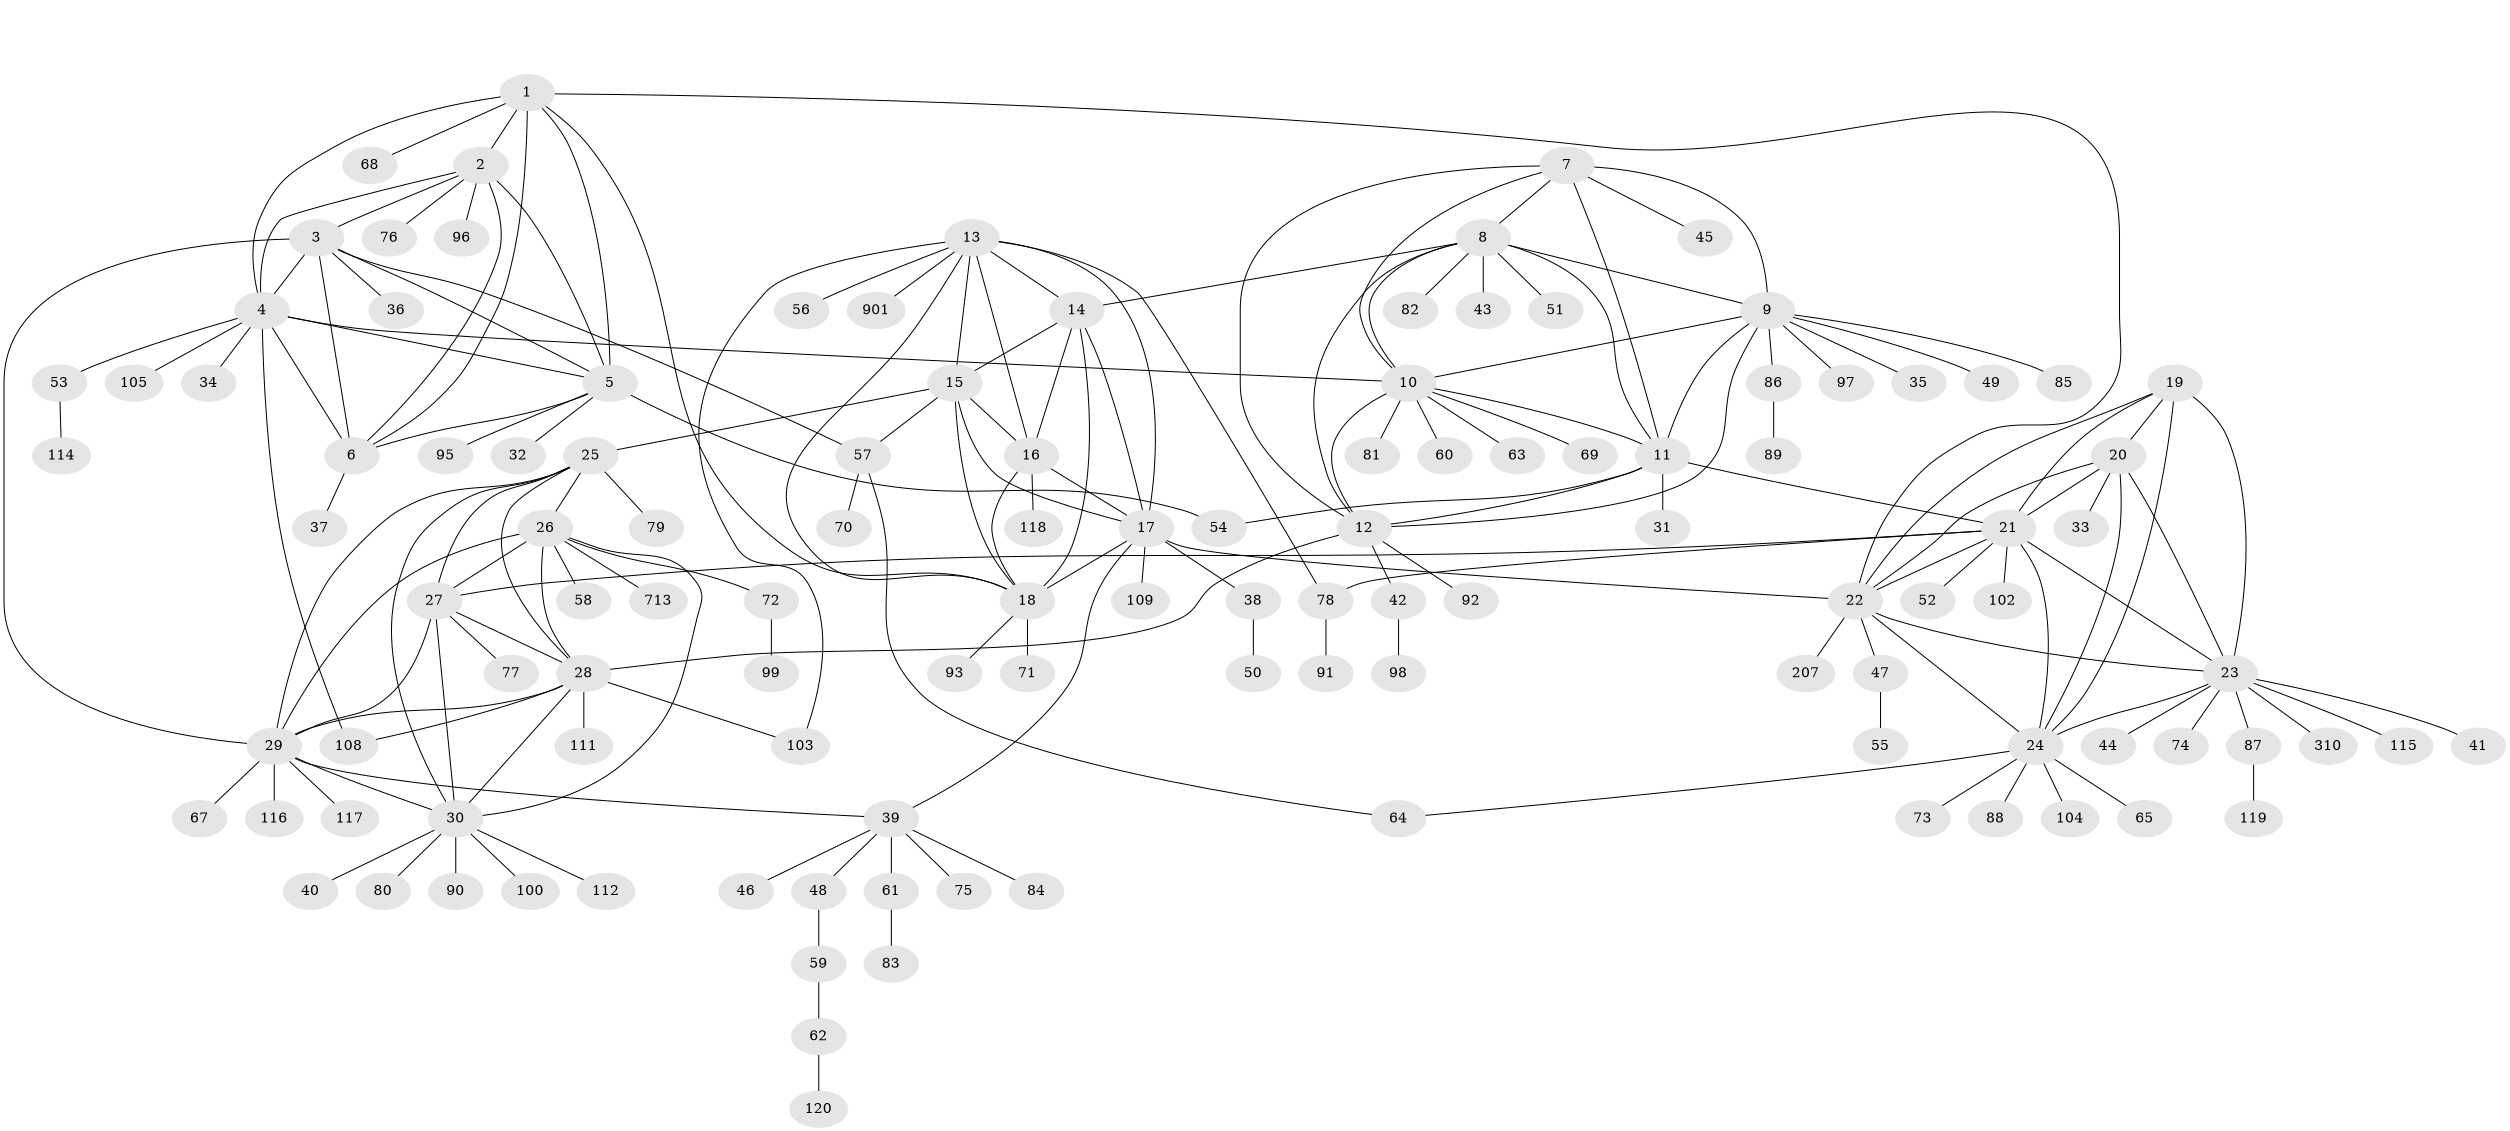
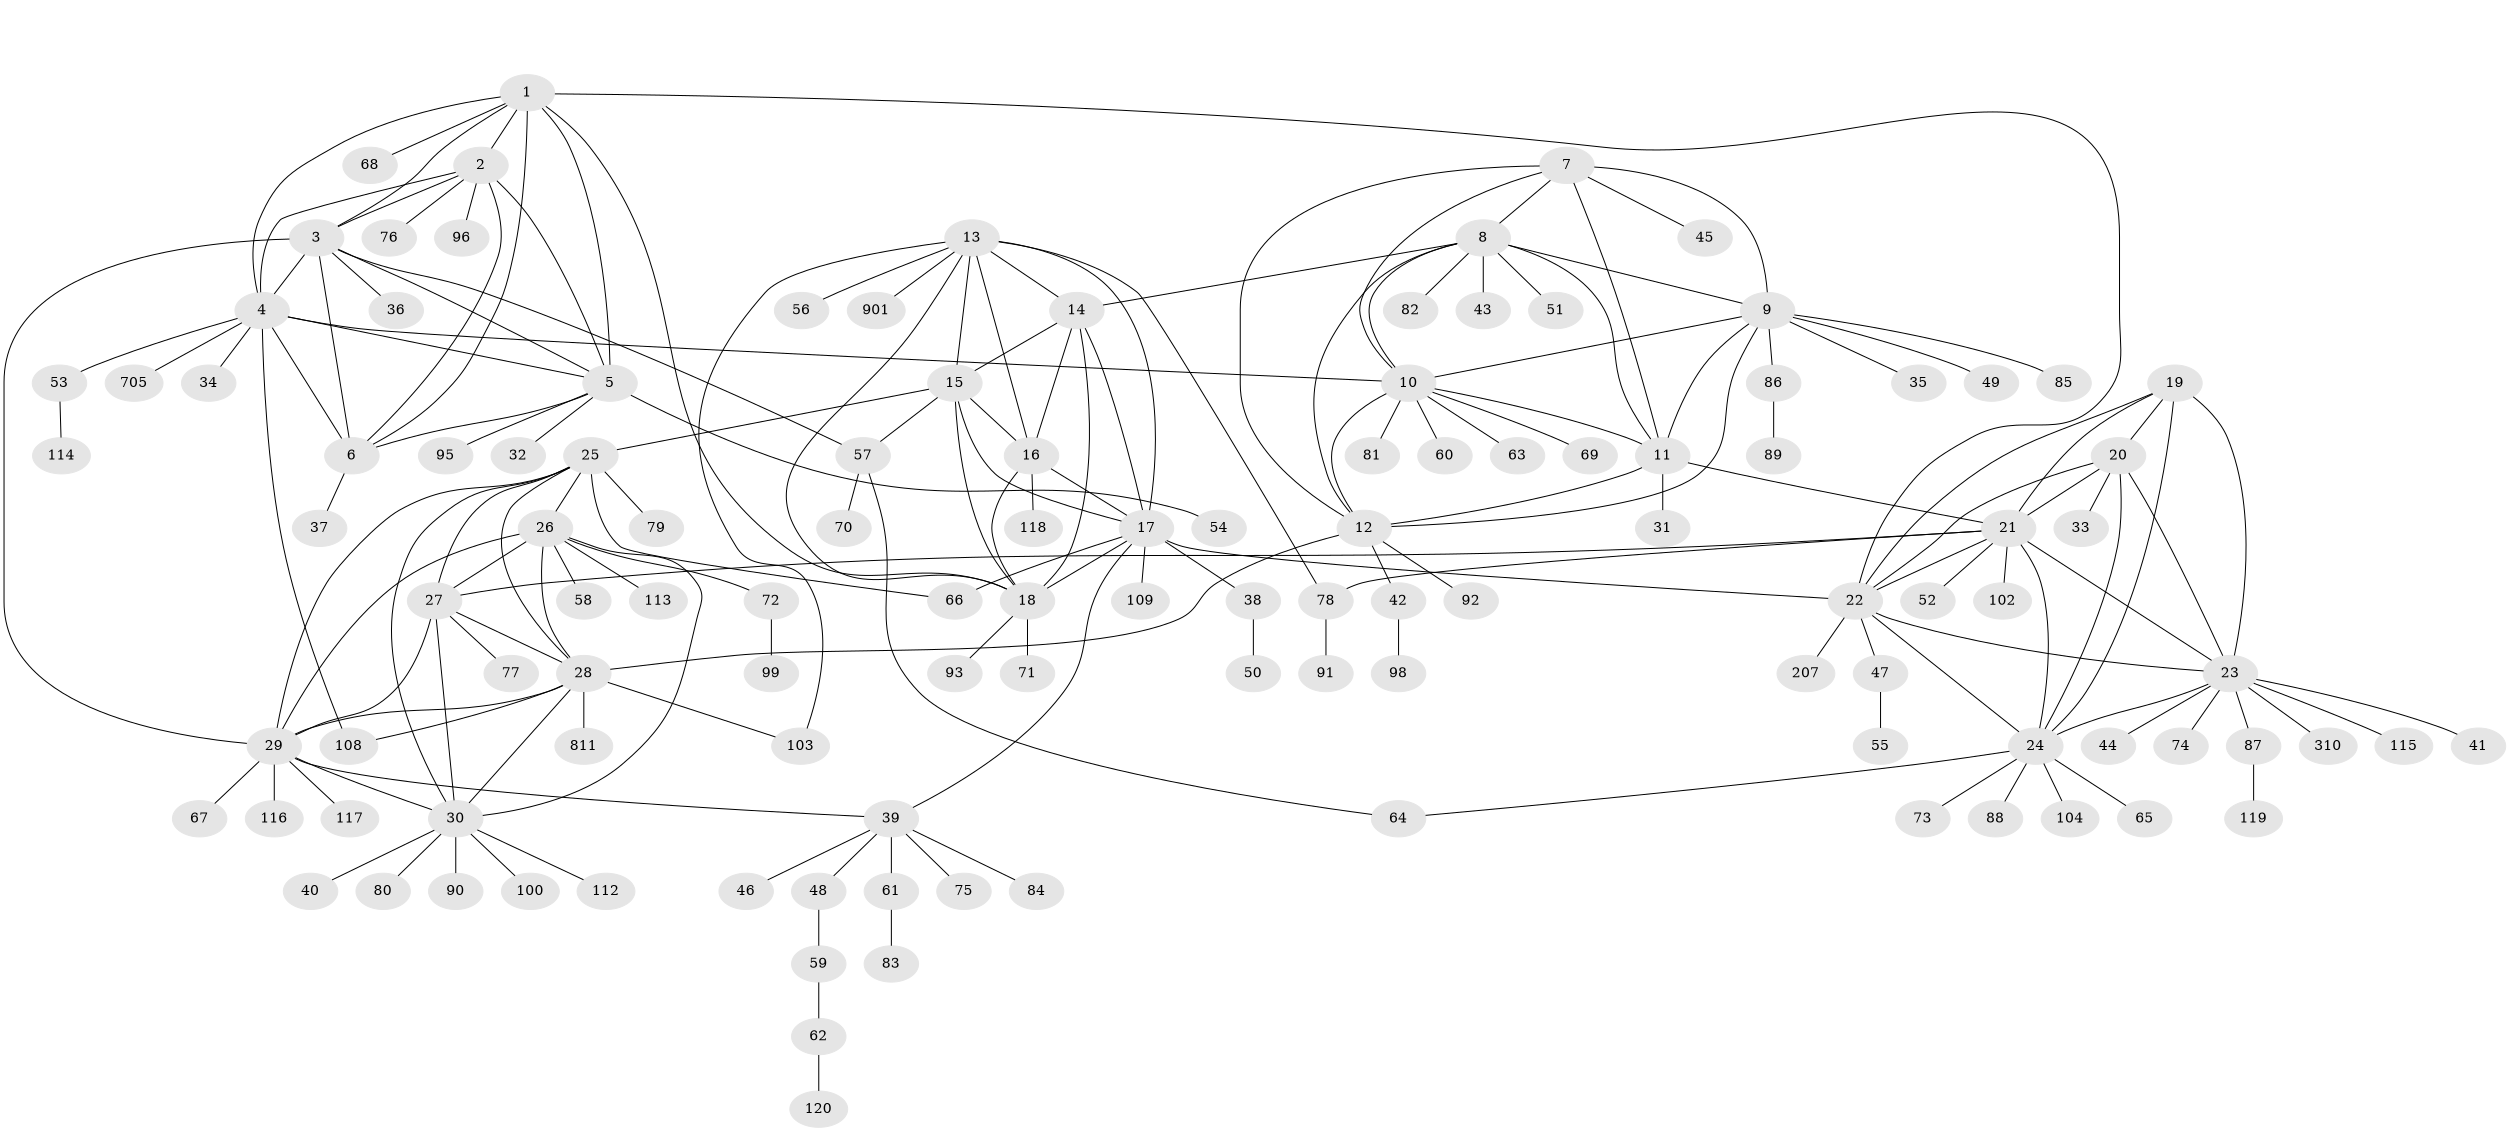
none -> (424, 168)
(134, 383) -> (134, 383)
(1846, 383) -> none
(1445, 500) -> none
(658, 601) -> (658, 601)
none -> (955, 601)
(584, 746) -> (584, 746)
